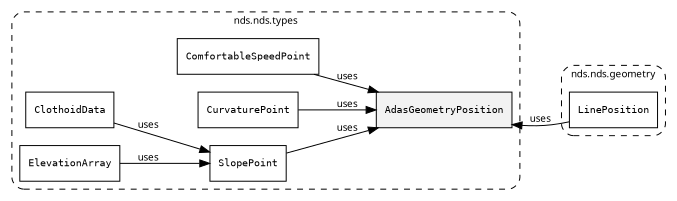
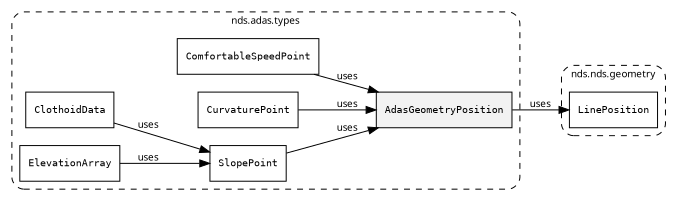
(266, 21) -> (266, 21)
(546, 125) -> (536, 110)
